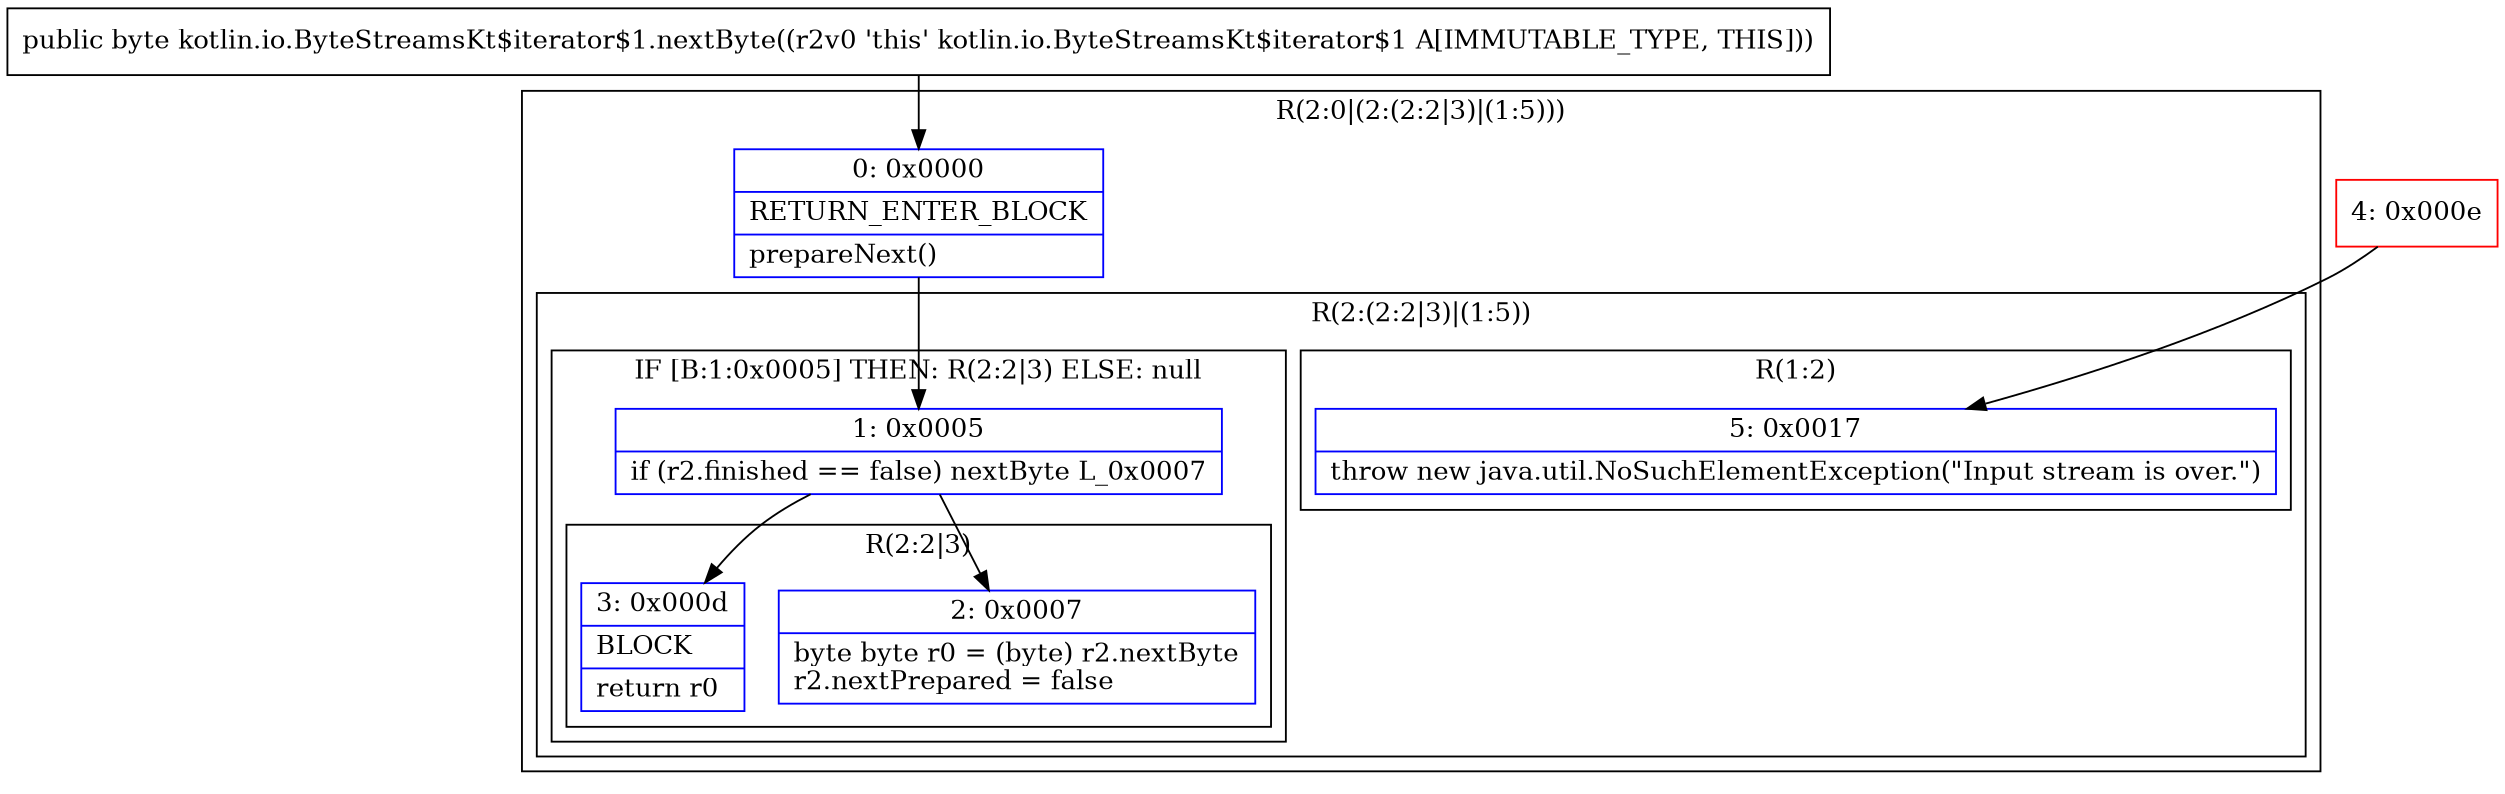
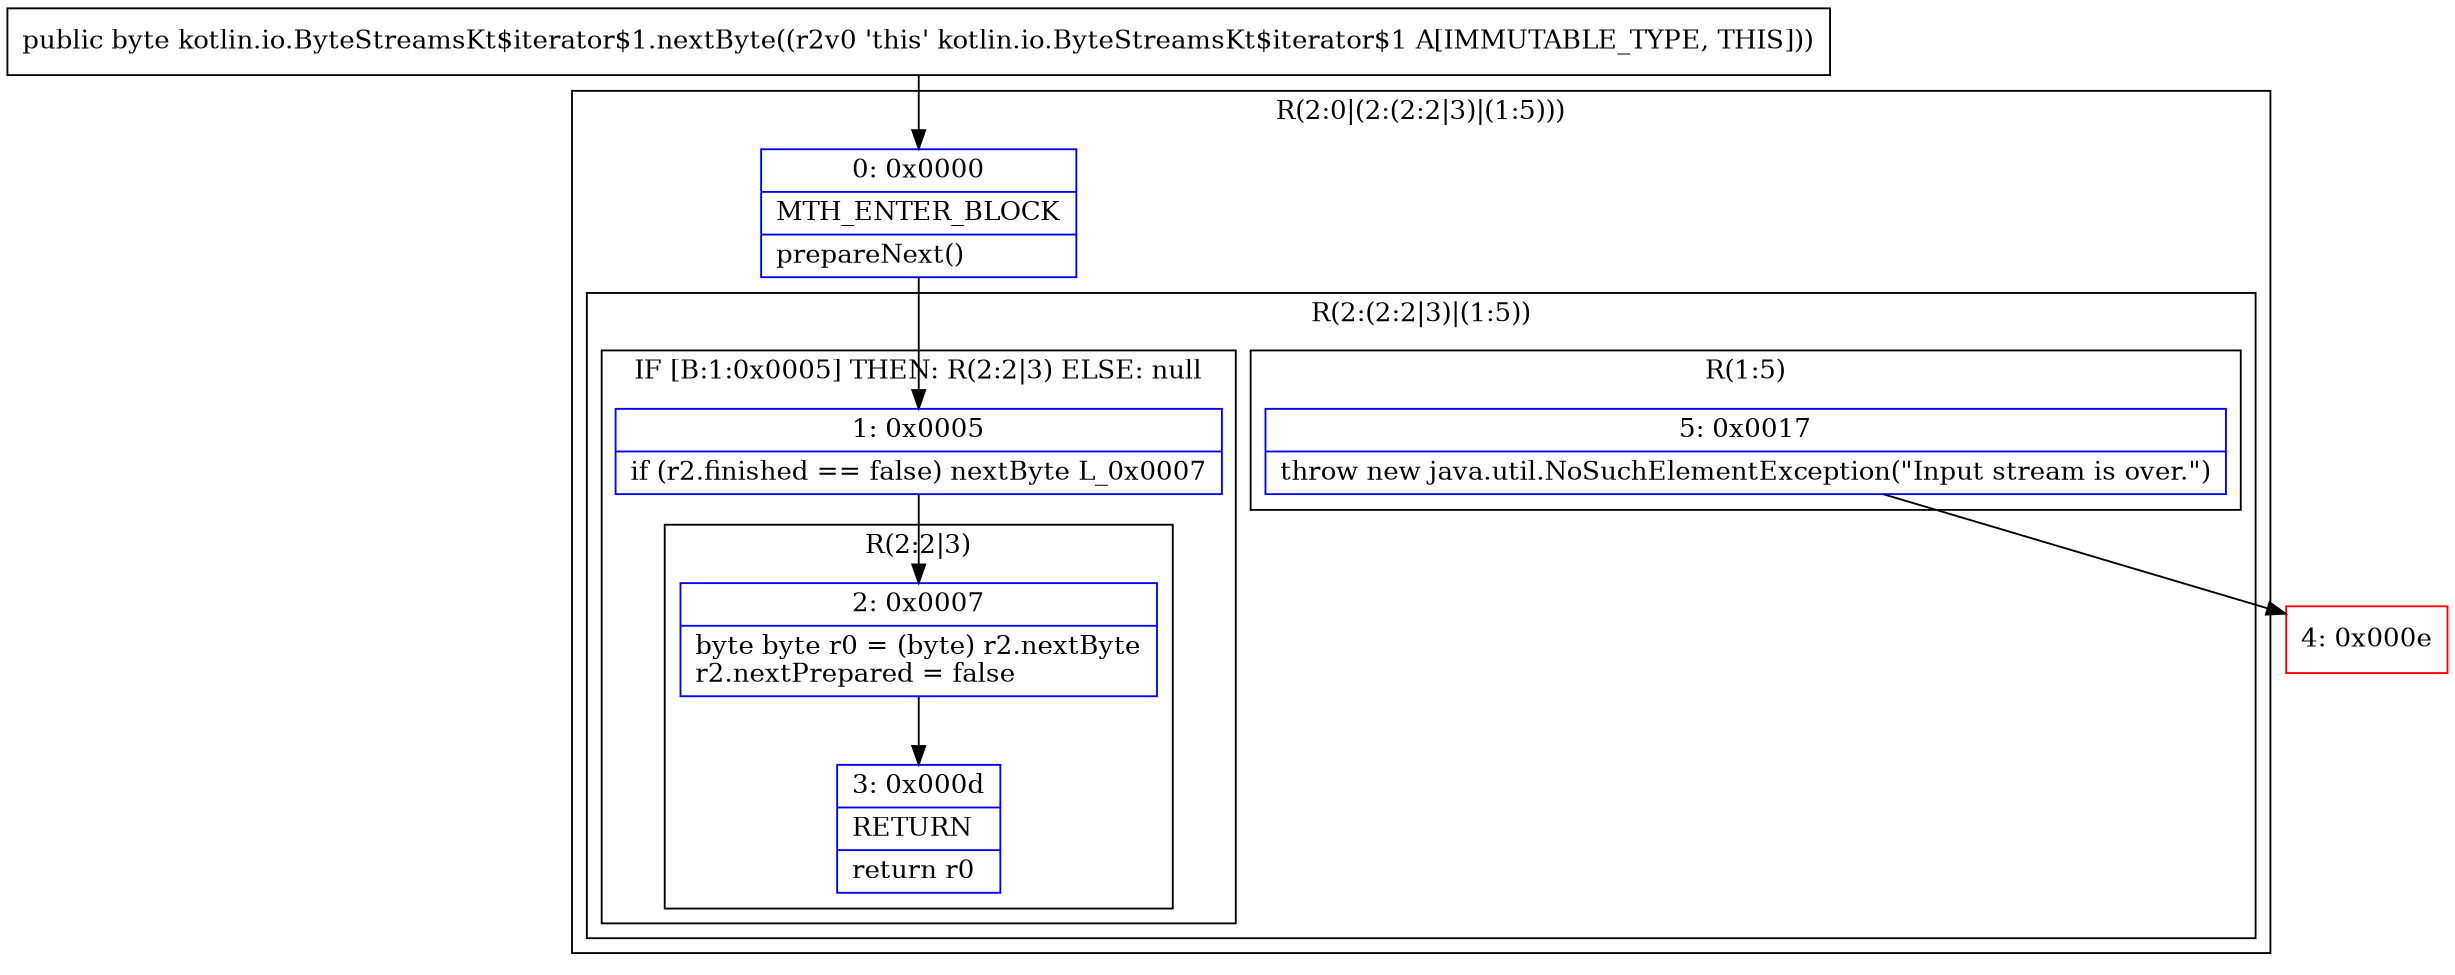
(919, 212) -> (919, 212)
(2187, 339) -> (2075, 551)
(1796, 372) -> (1746, 372)
(746, 538) -> (919, 721)
(644, 646) -> (912, 828)
